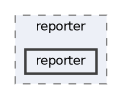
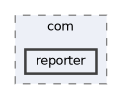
(61, 27) -> (61, 27)
